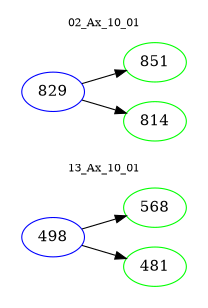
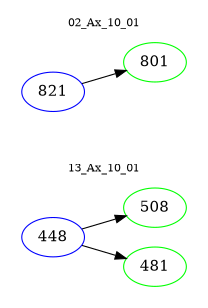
(155, 62) -> (155, 62)
(53, 92) -> (53, 92)
(155, 121) -> none
(155, 208) -> (155, 208)
(53, 237) -> (53, 237)
